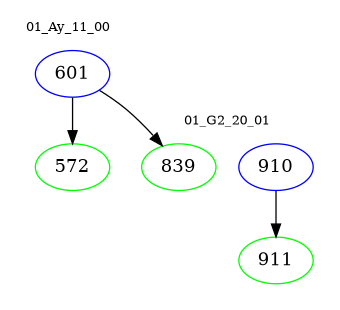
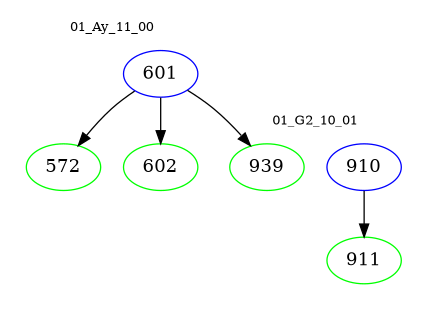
(227, 121) -> (316, 121)
none -> (161, 167)
(179, 167) -> (267, 167)
